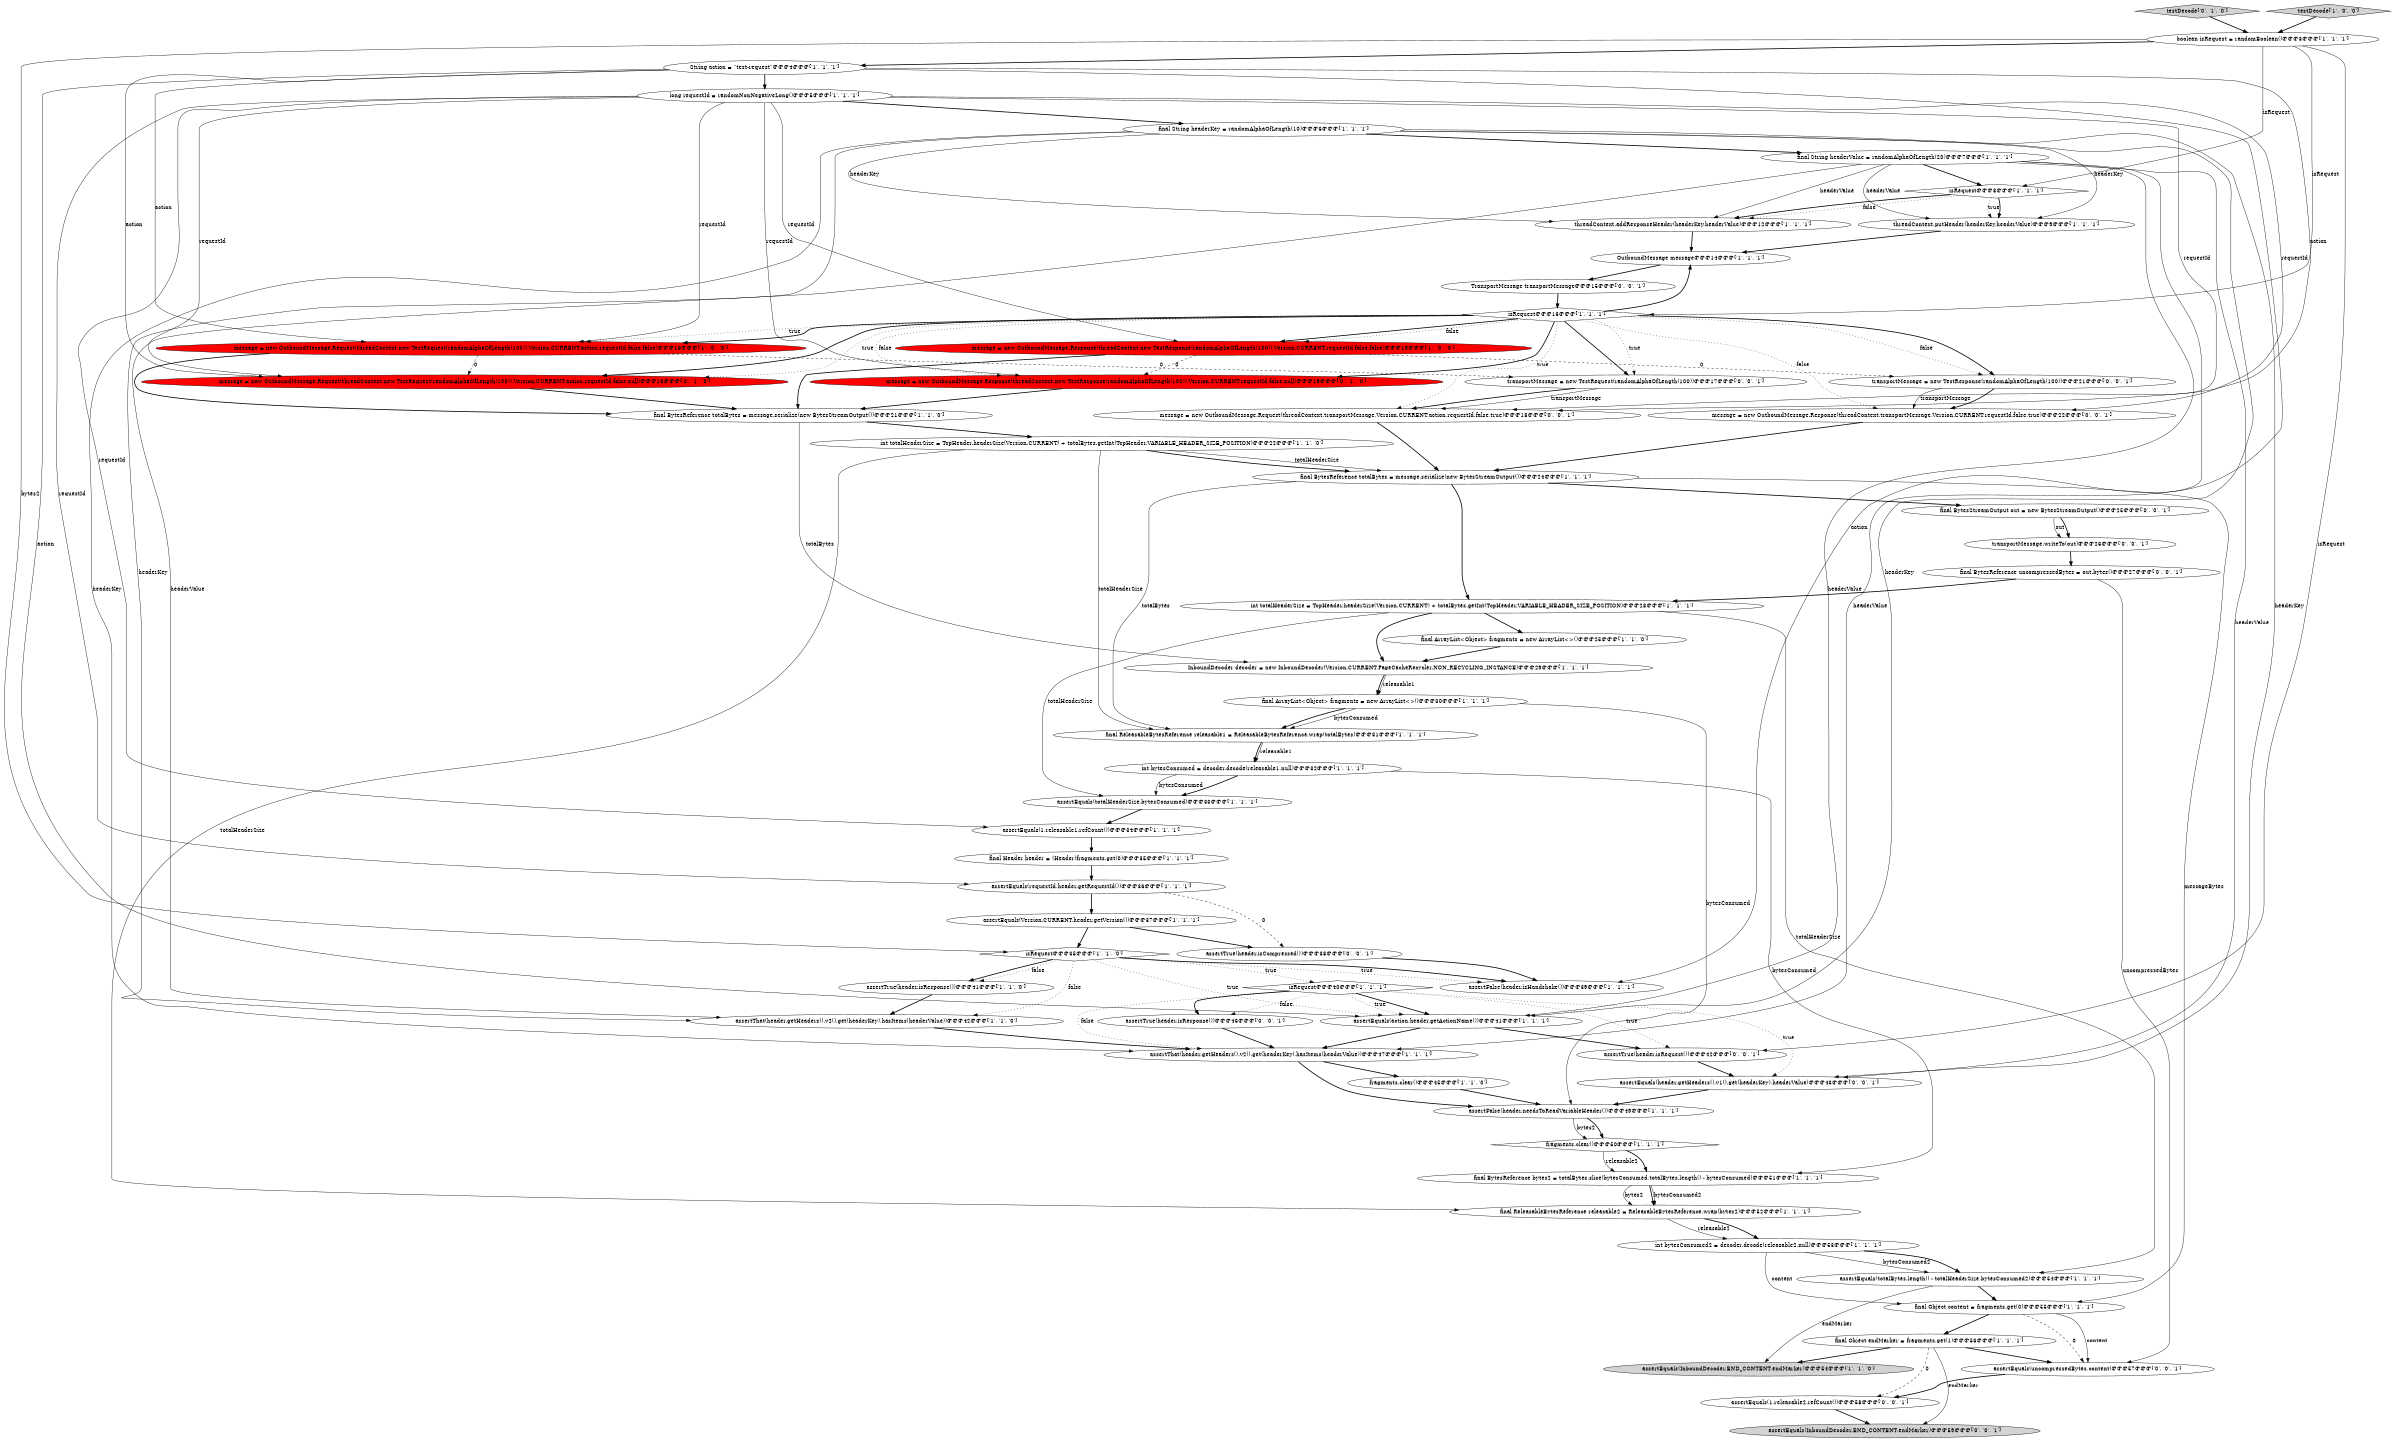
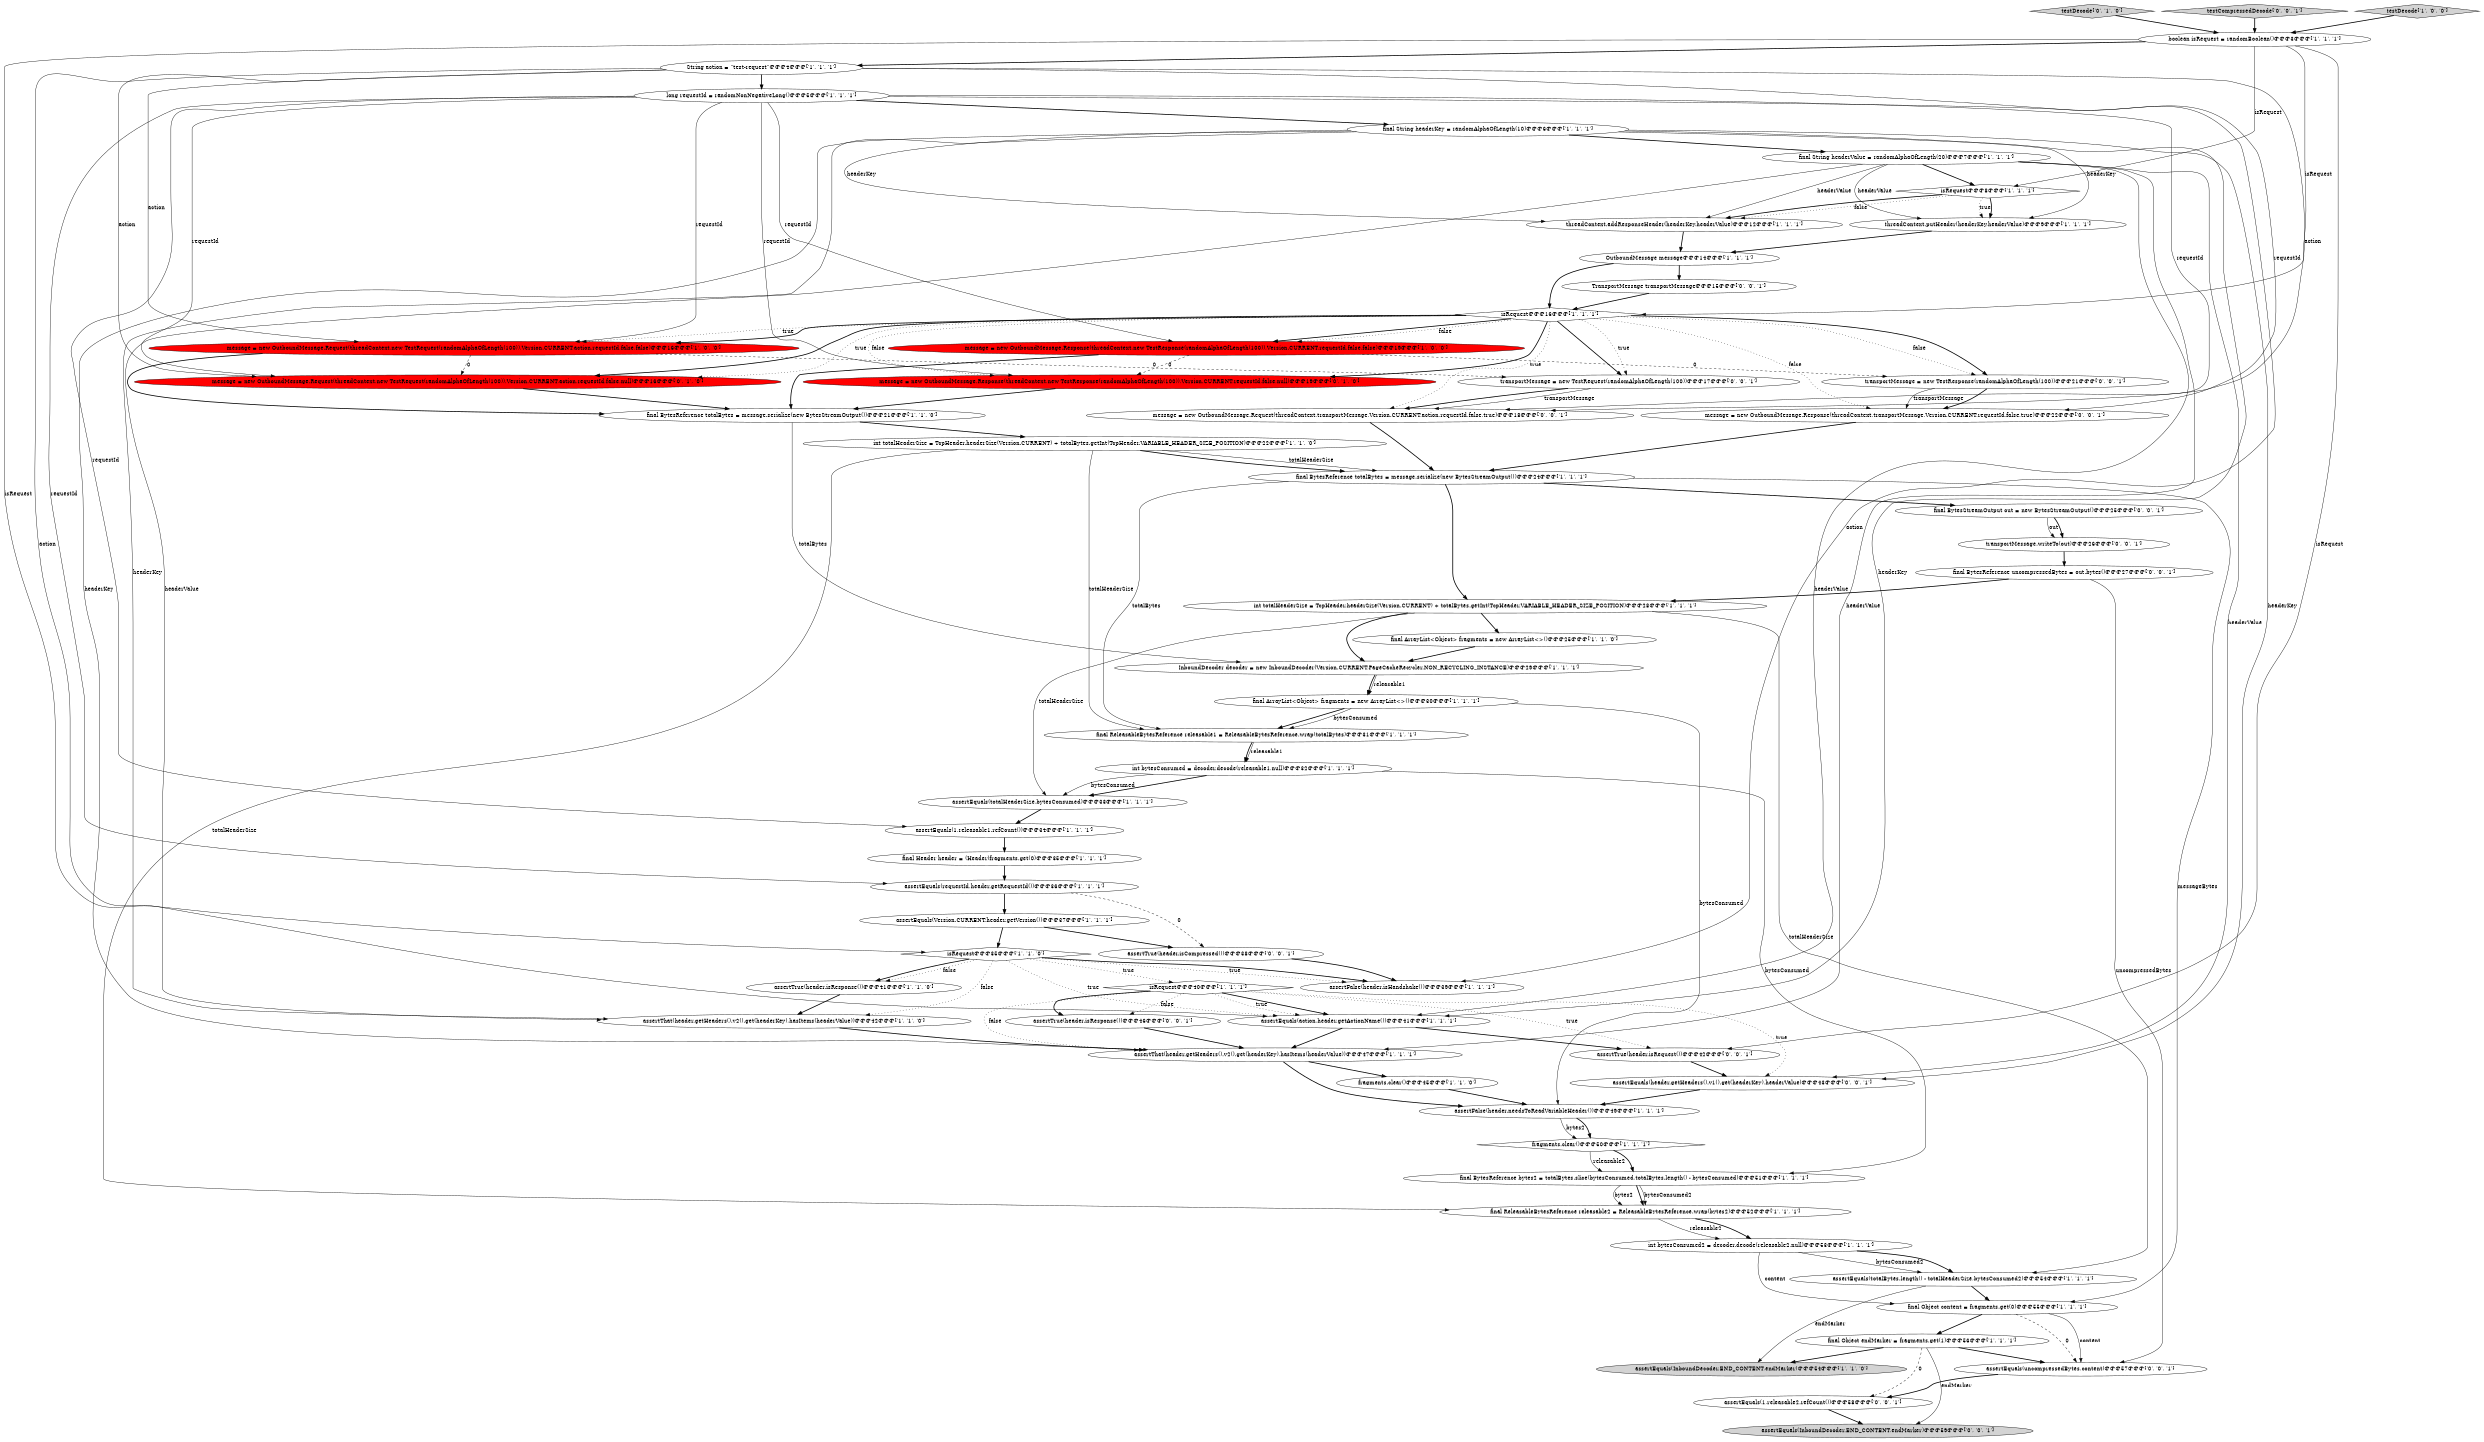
none -> (2255, 11)
(1656, 303) -> (1572, 272)
(31, 494) -> (19, 494)
